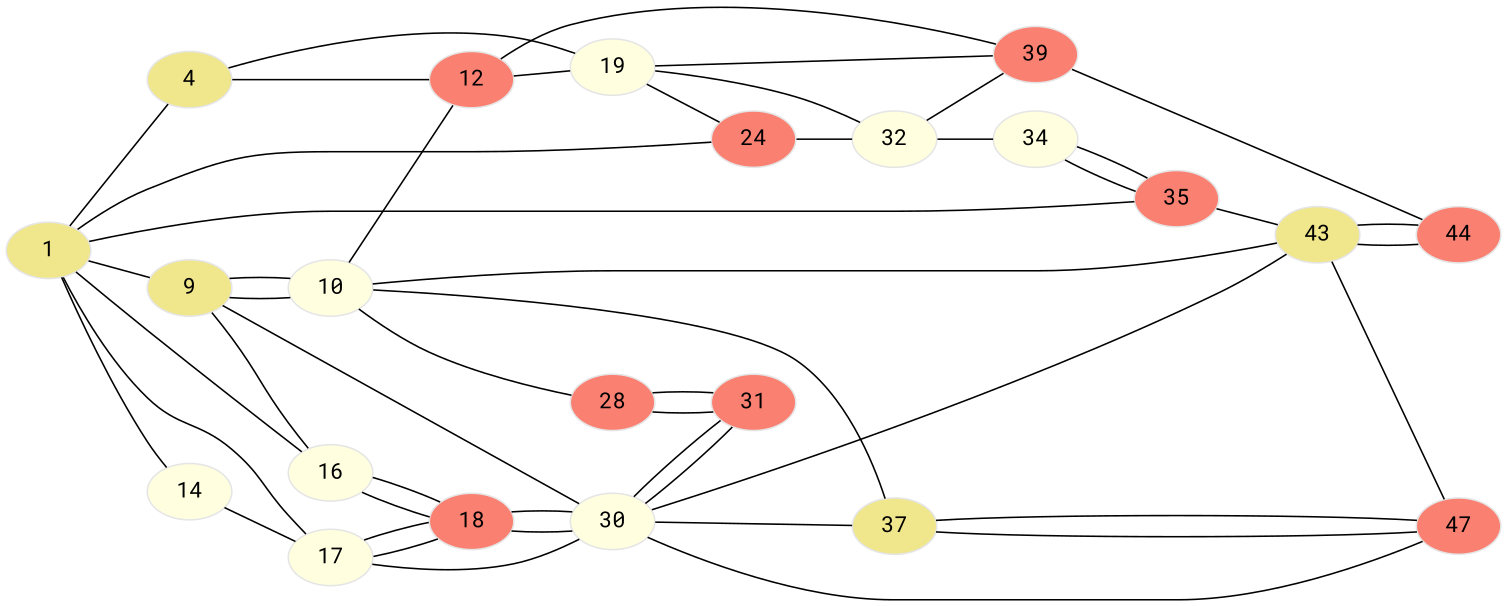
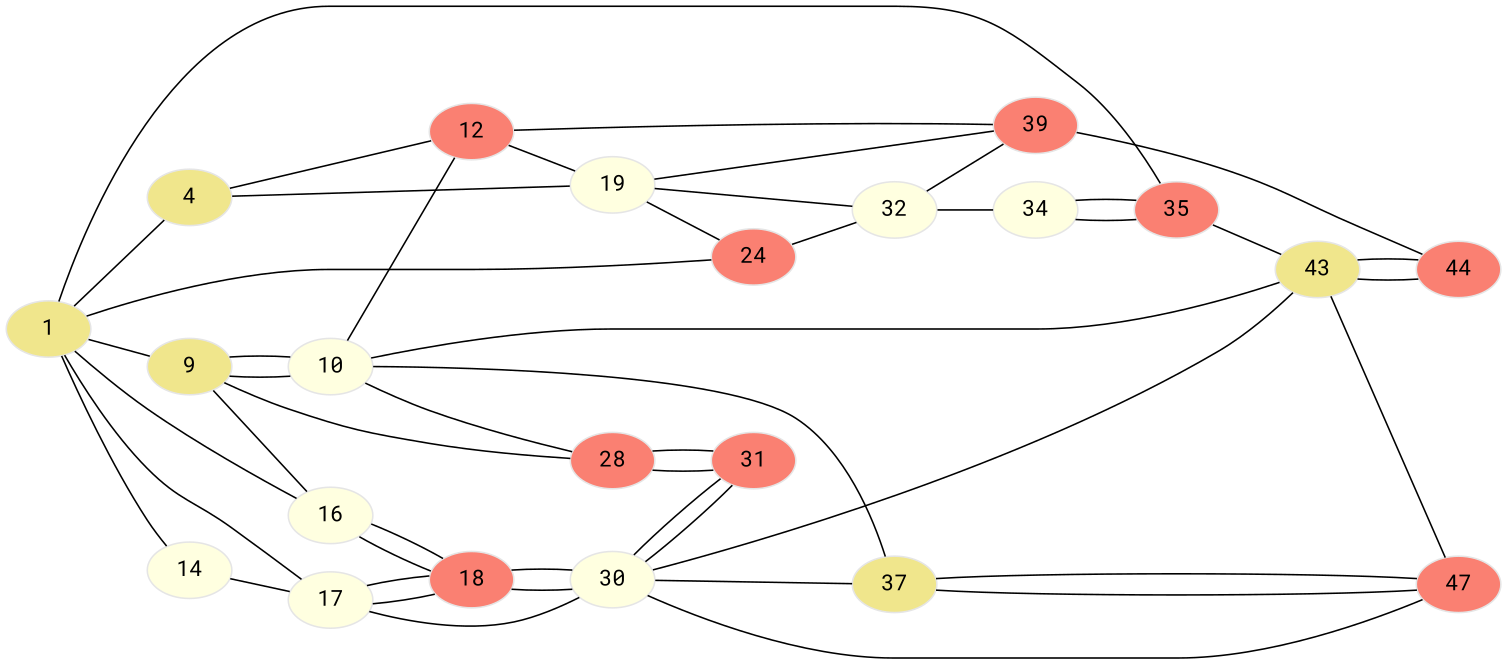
(401, 405) -> (394, 437)
